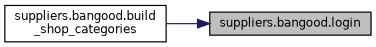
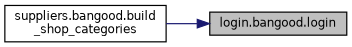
(290, 24) -> (278, 24)
